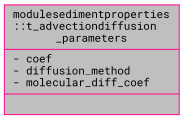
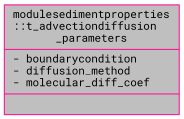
(33, 59) -> (75, 59)
